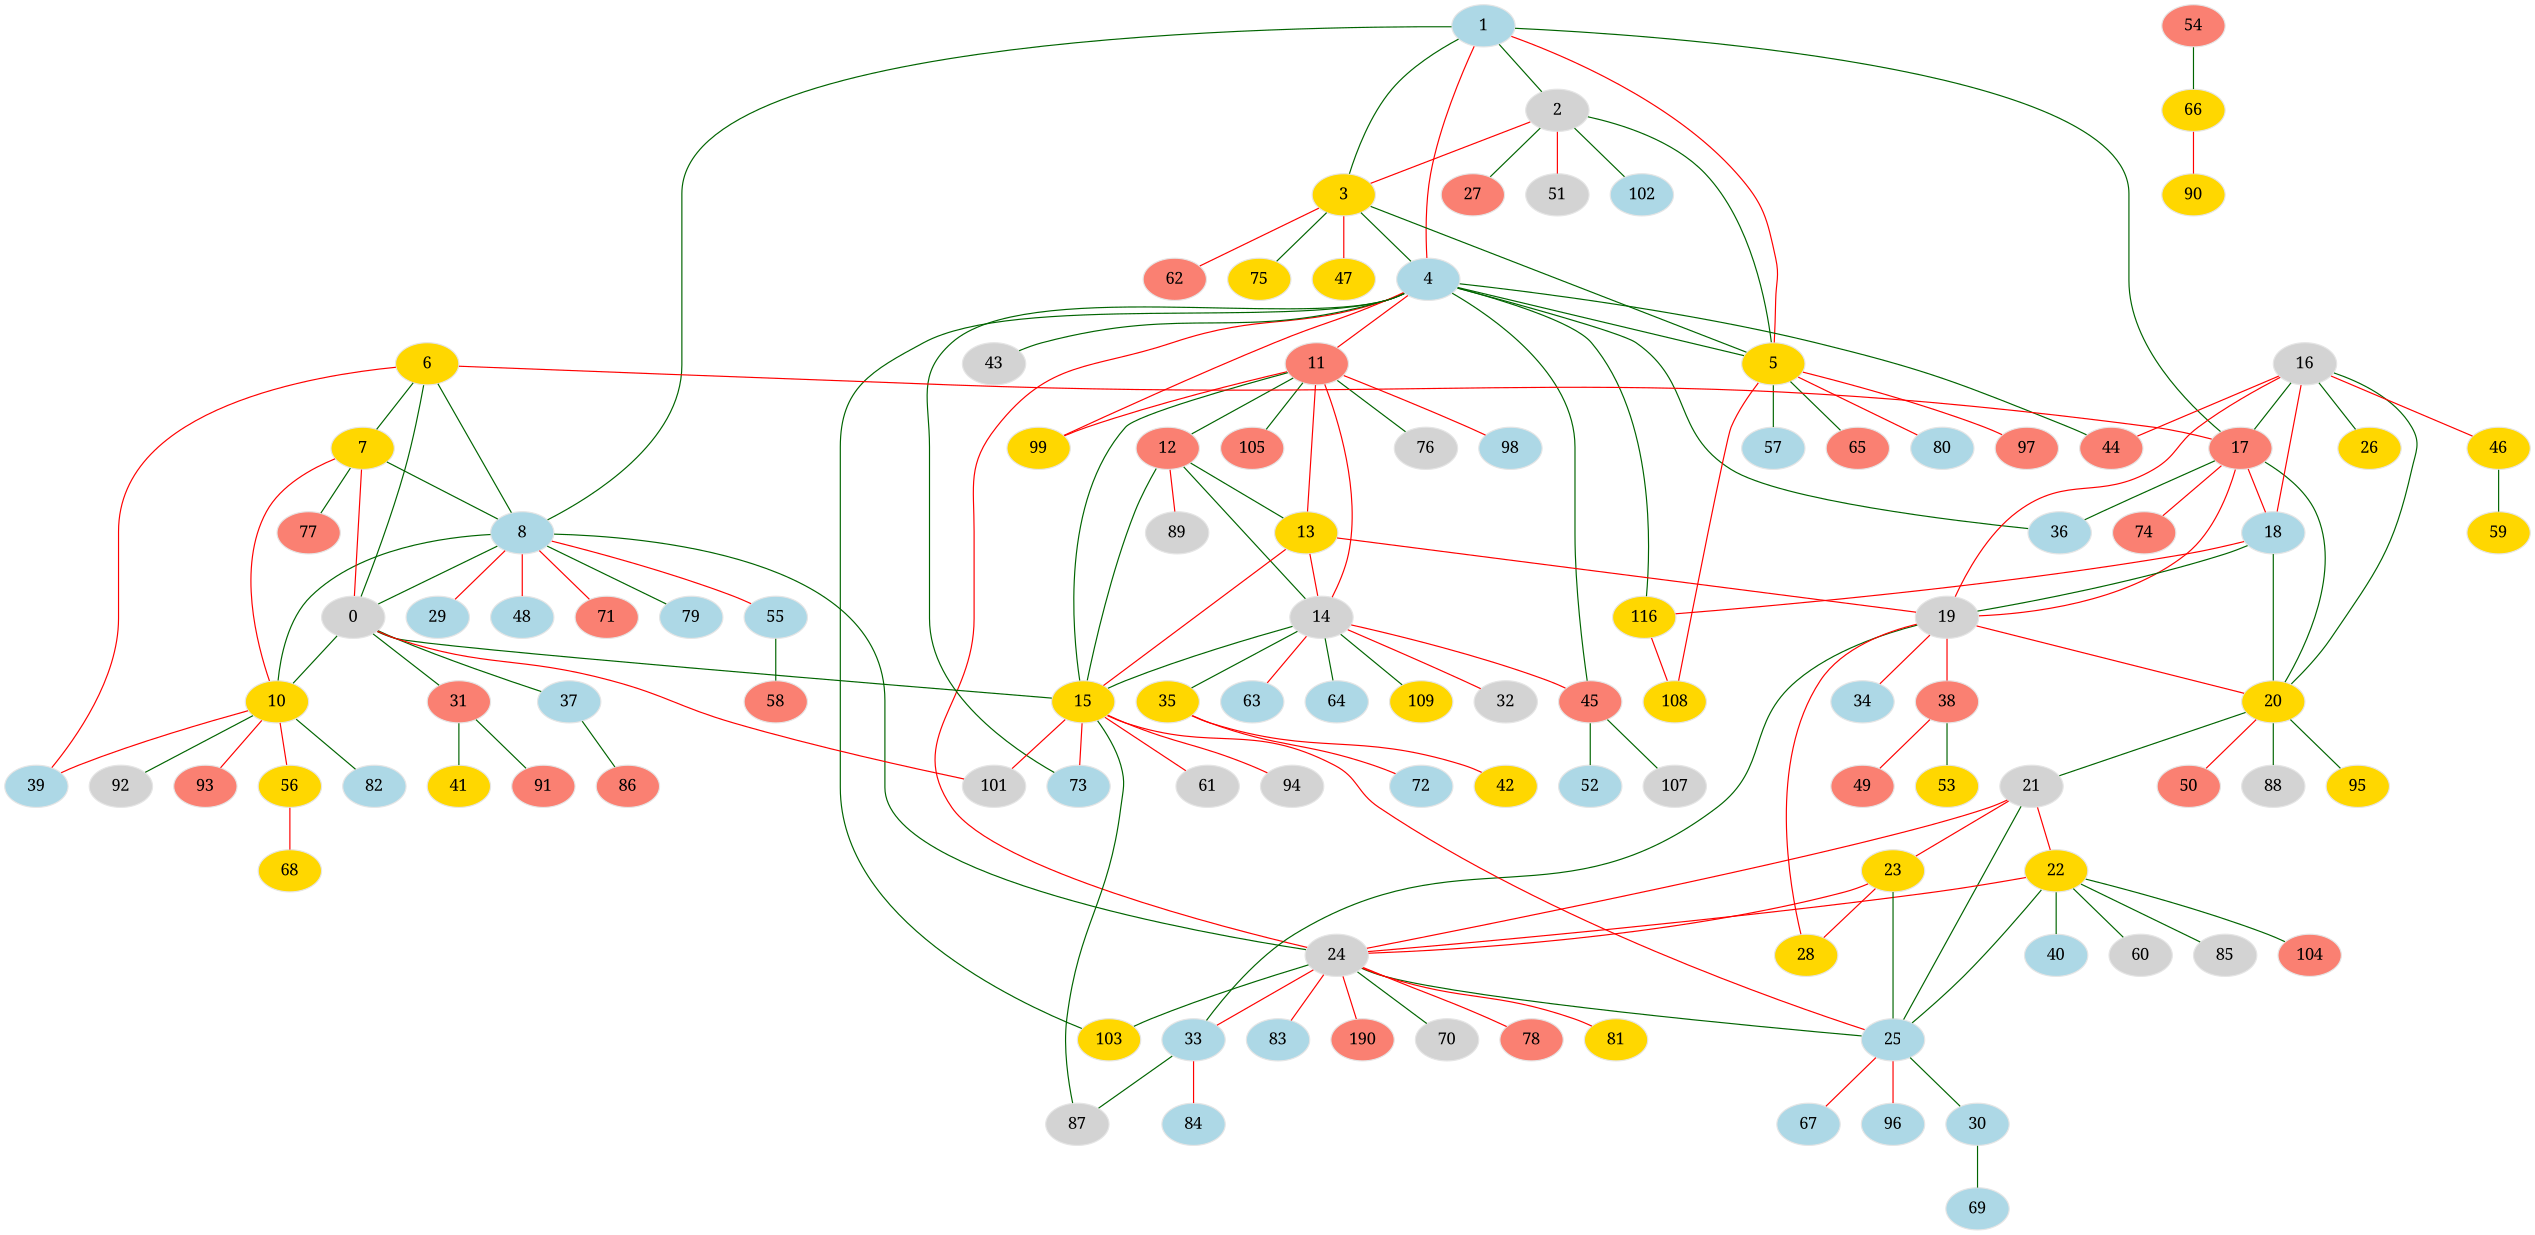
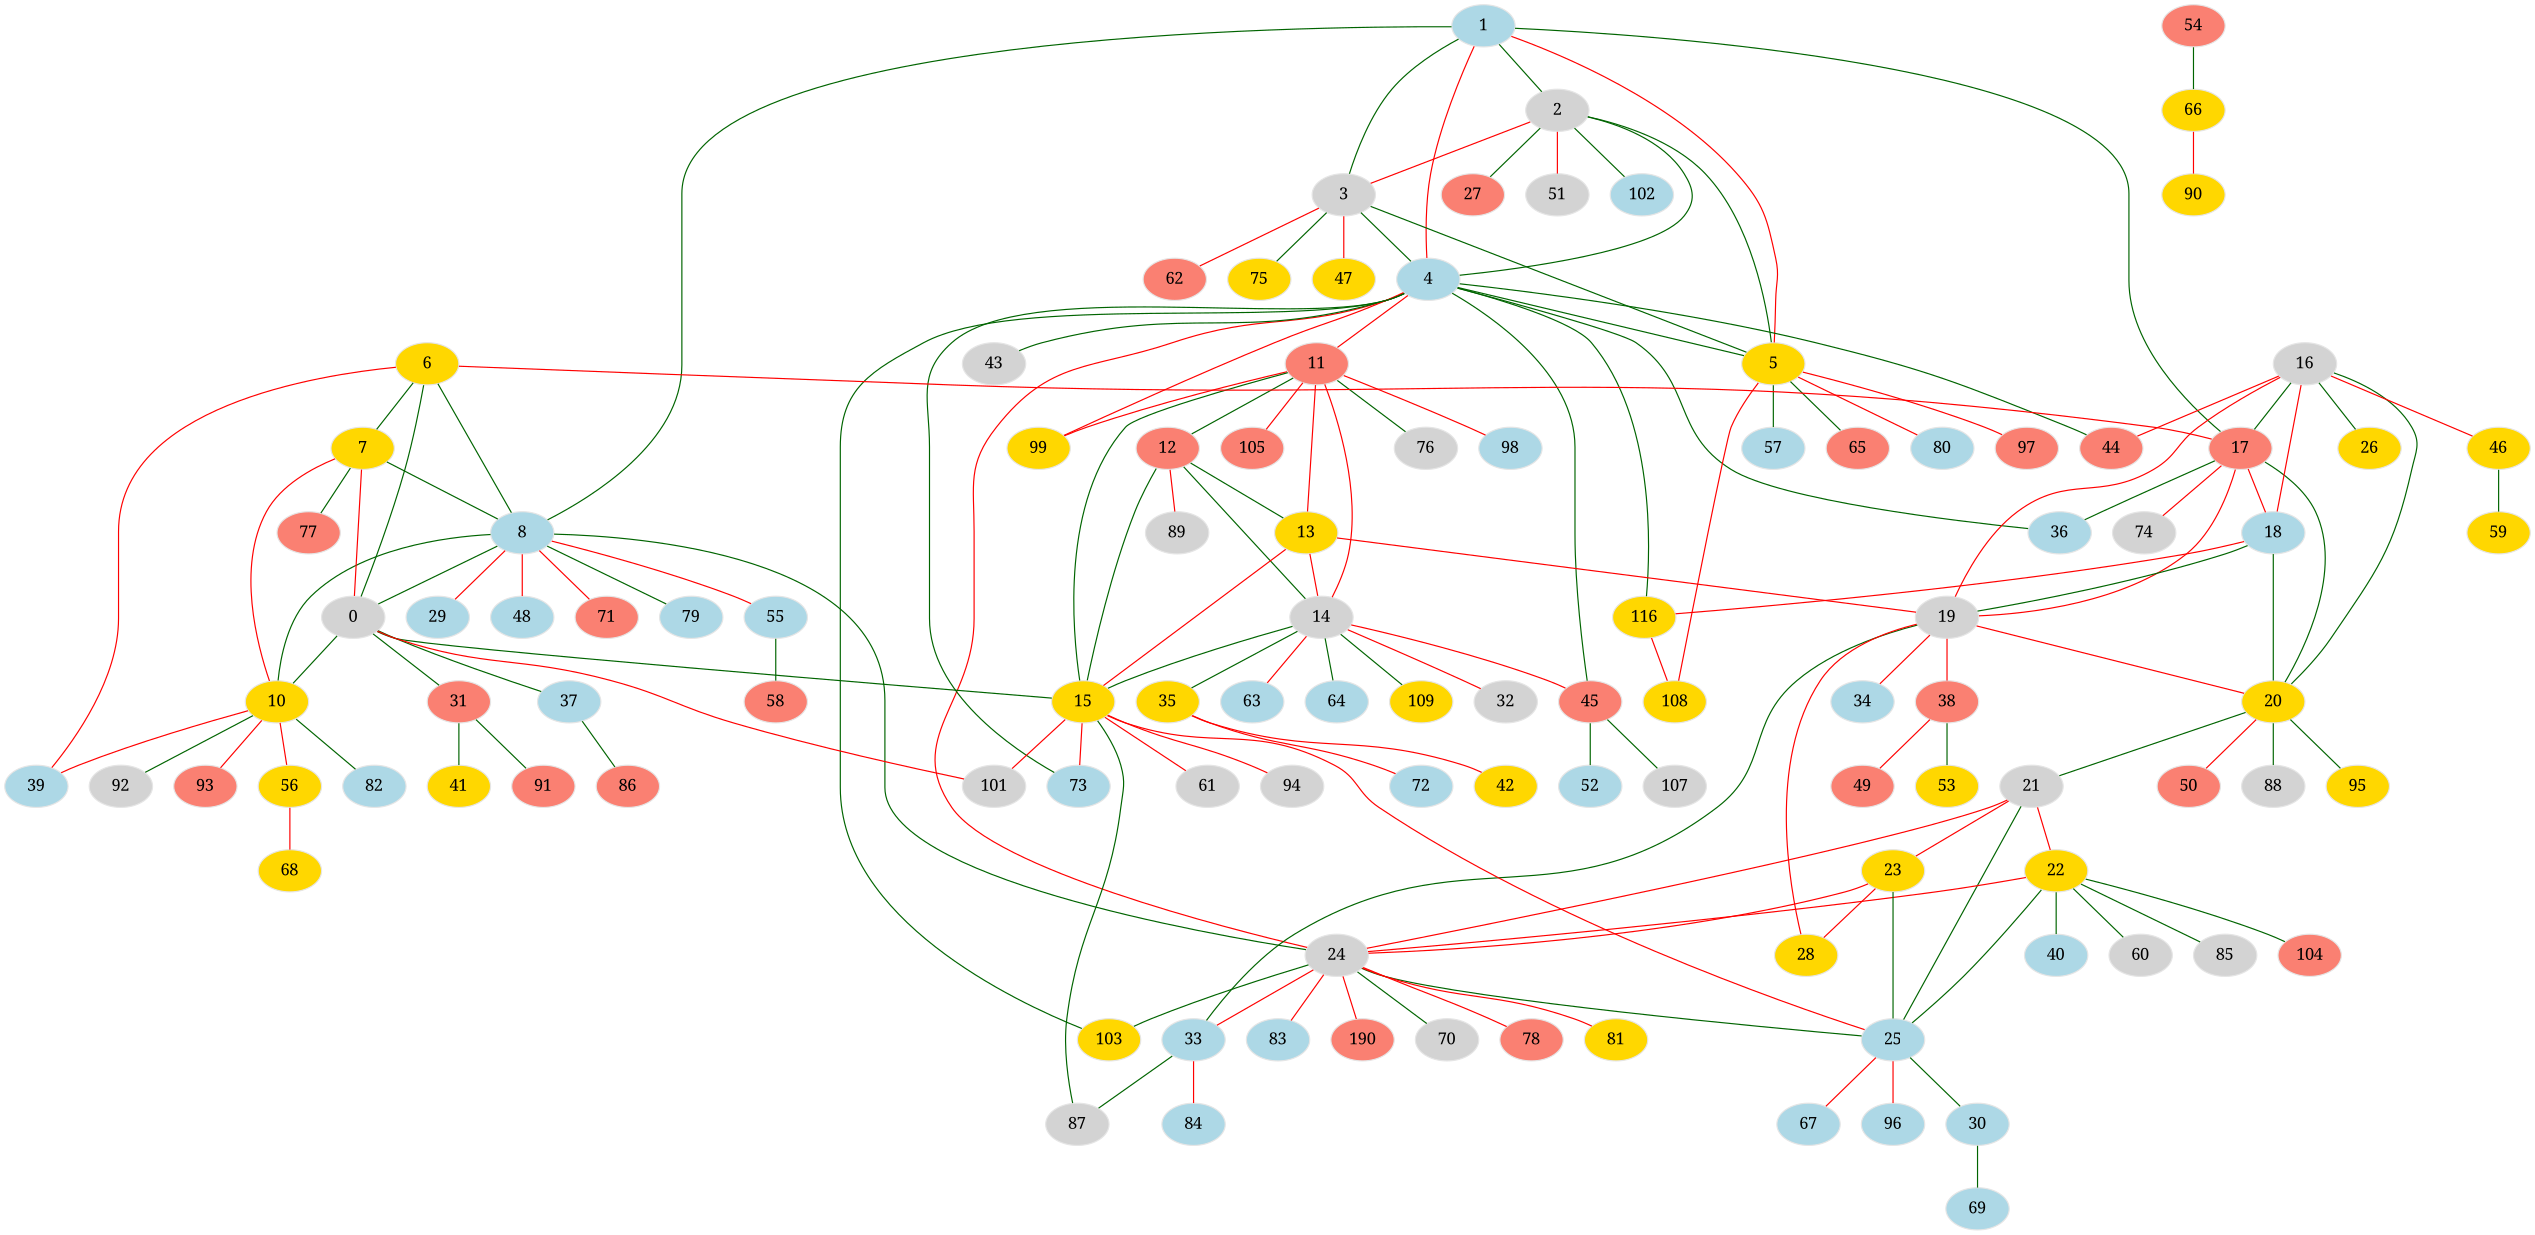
(1344, 195) -> (1344, 195)
none -> (1653, 236)
(1284, 406) -> (1284, 406)
(2144, 533) -> (2144, 533)
